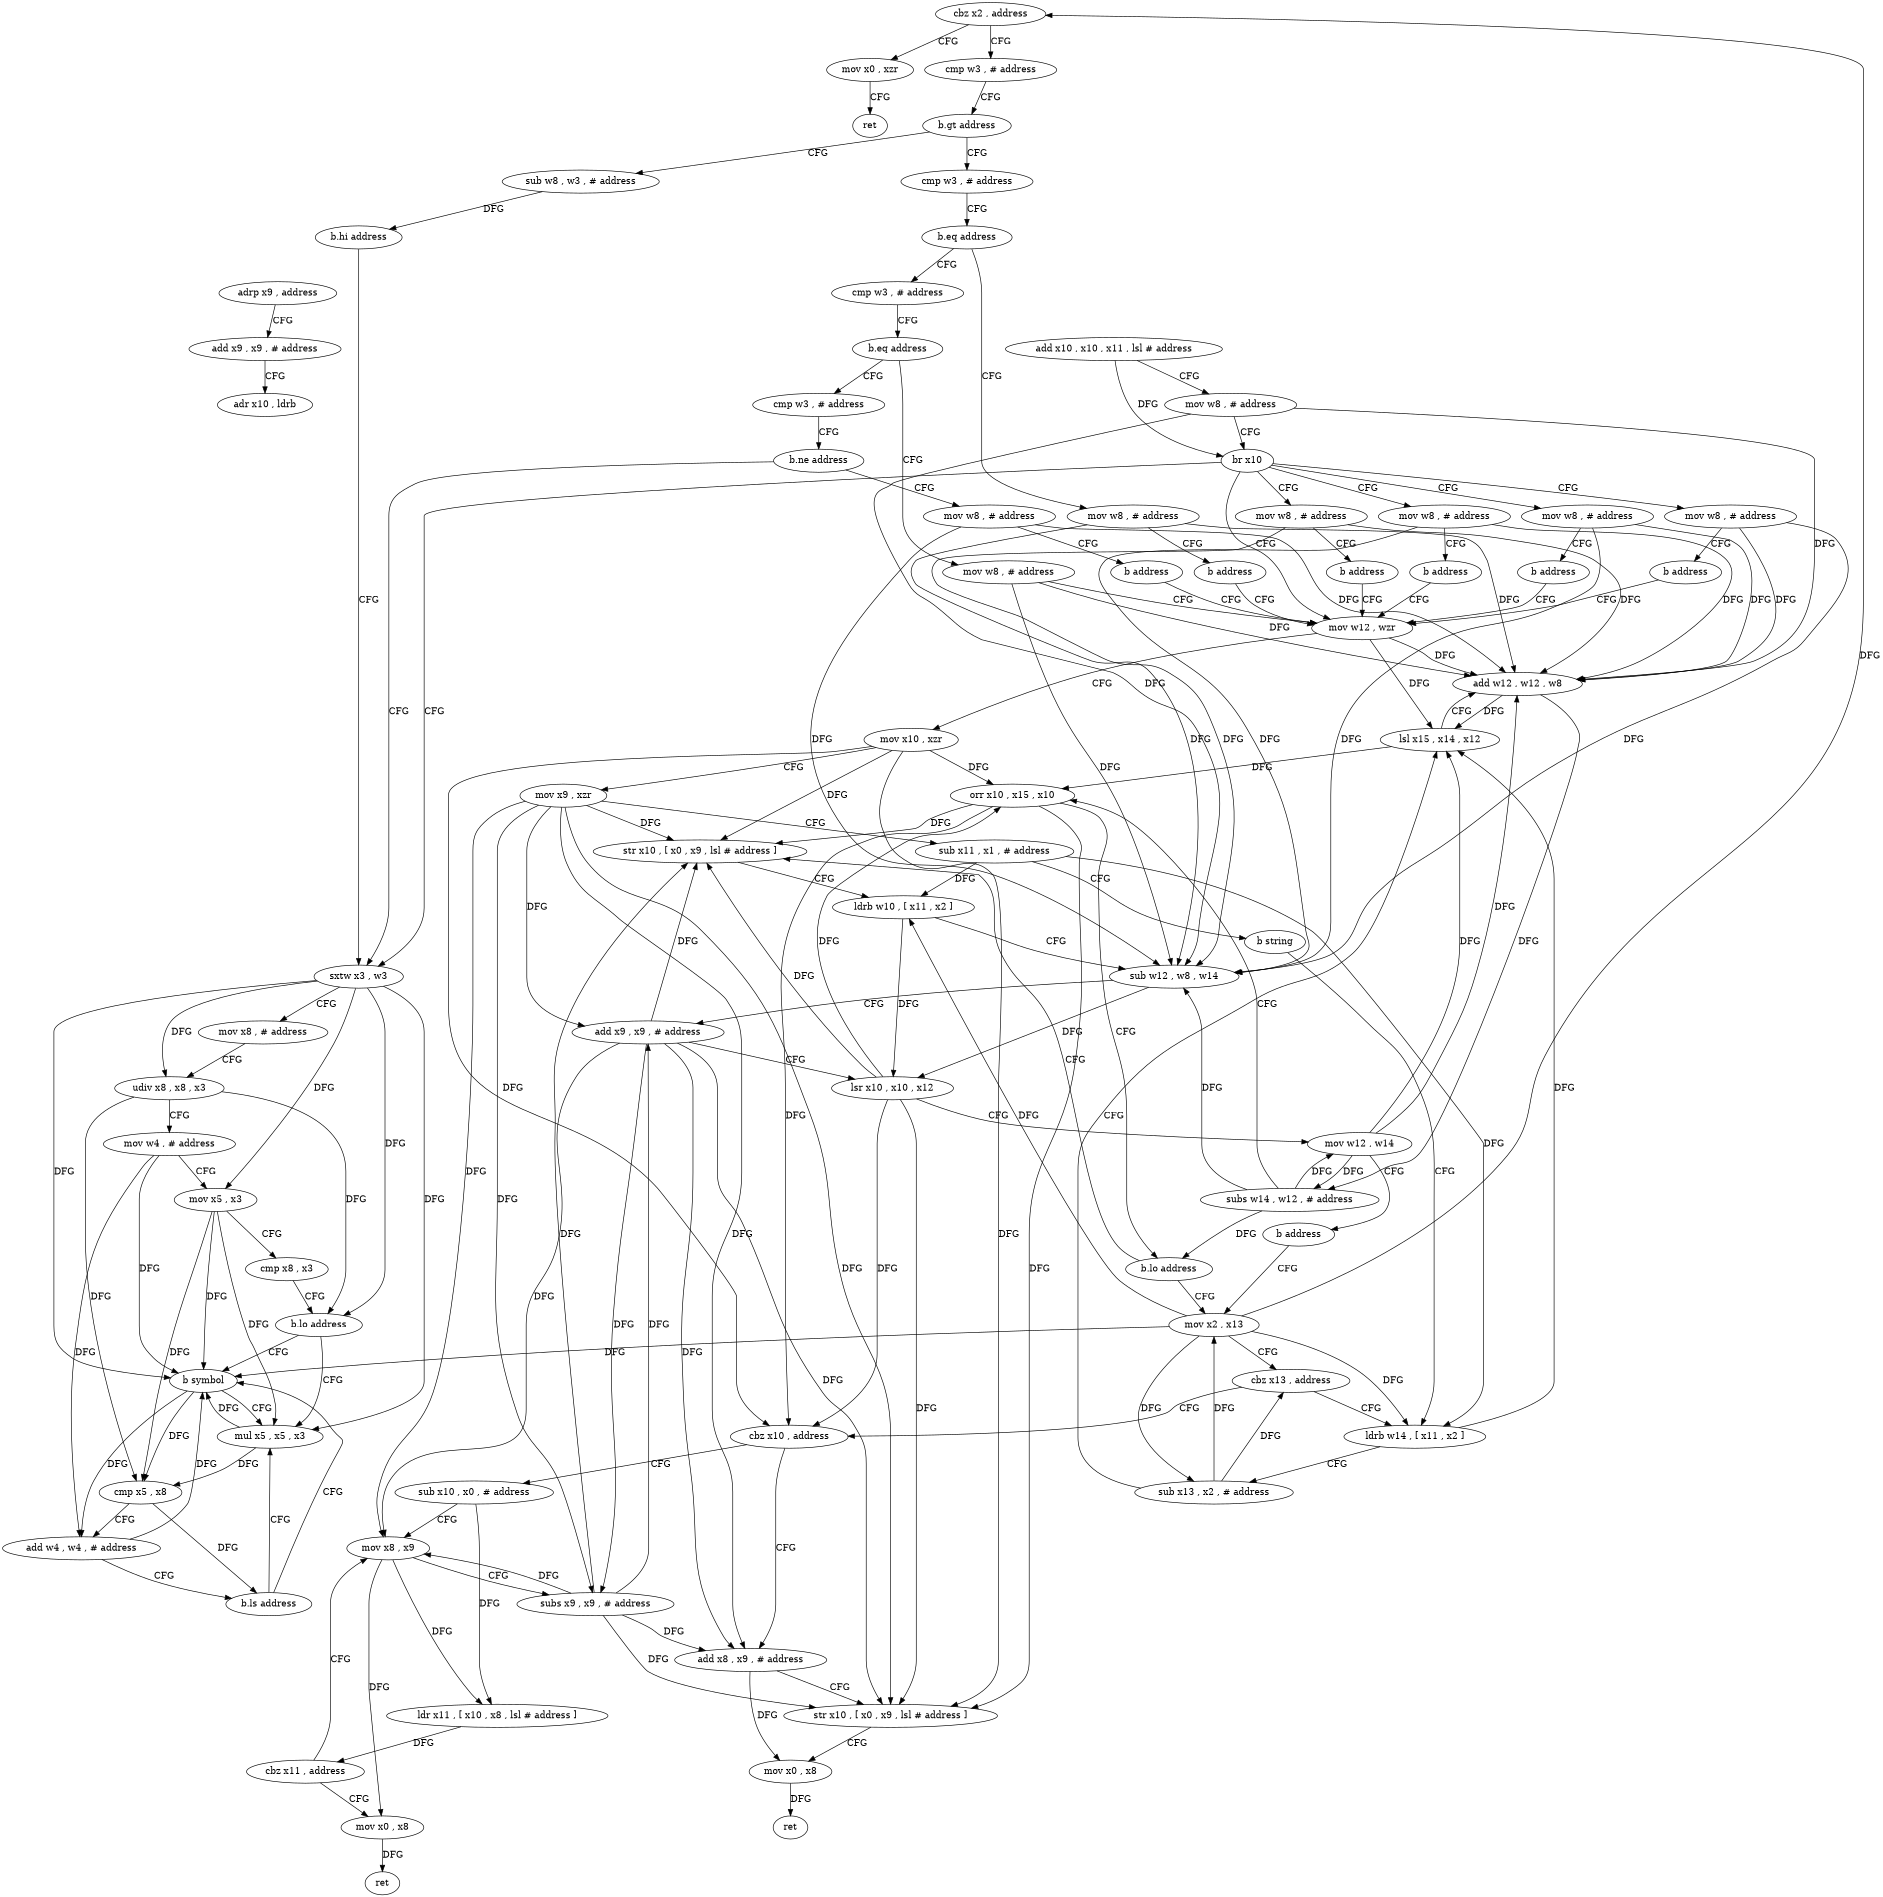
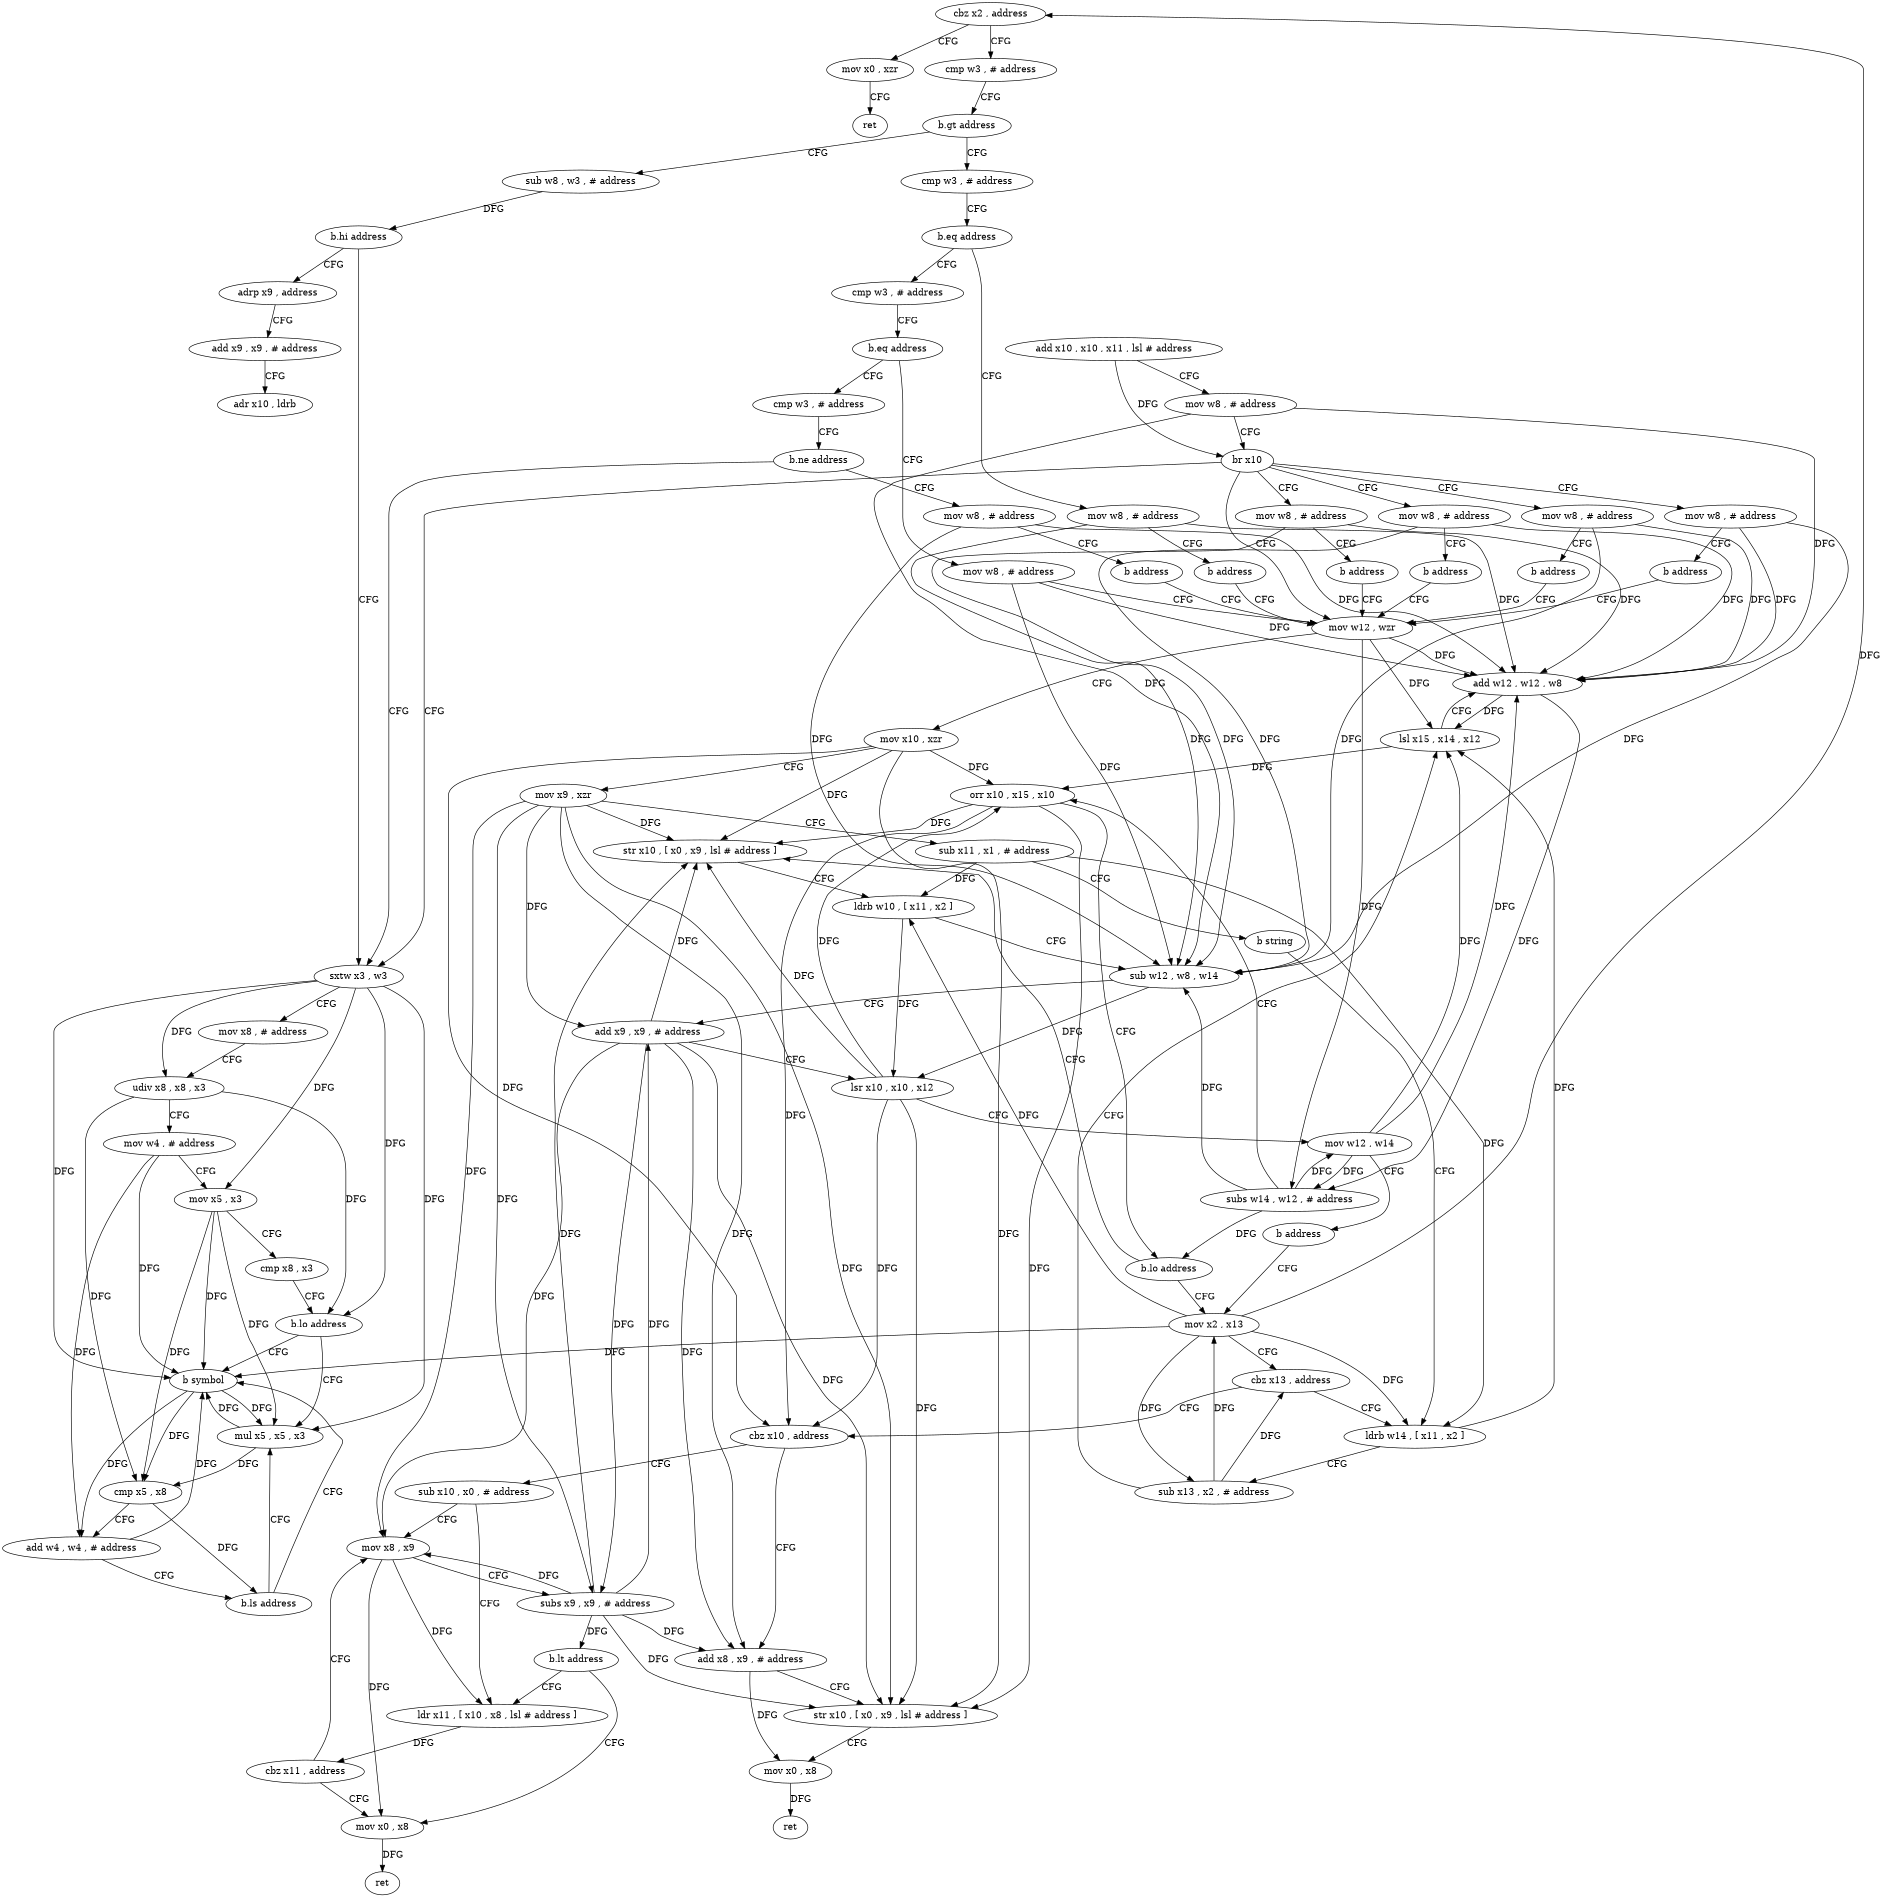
none -> (321, 263)
none -> (1360, 901)
(262, 1409) -> (262, 1409)
(490, 1604) -> (490, 1604)
none -> (576, 1660)
